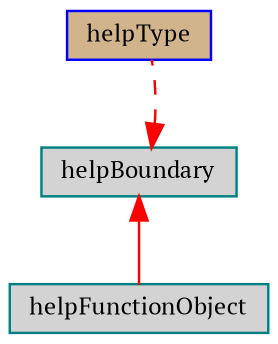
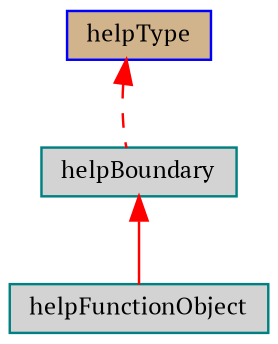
(155, 92) -> (123, 116)
